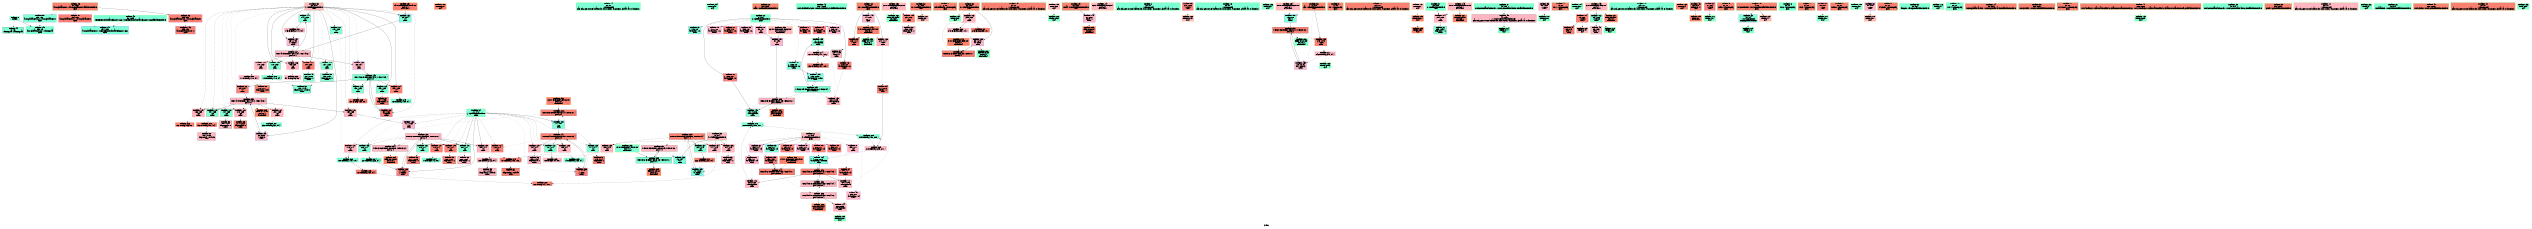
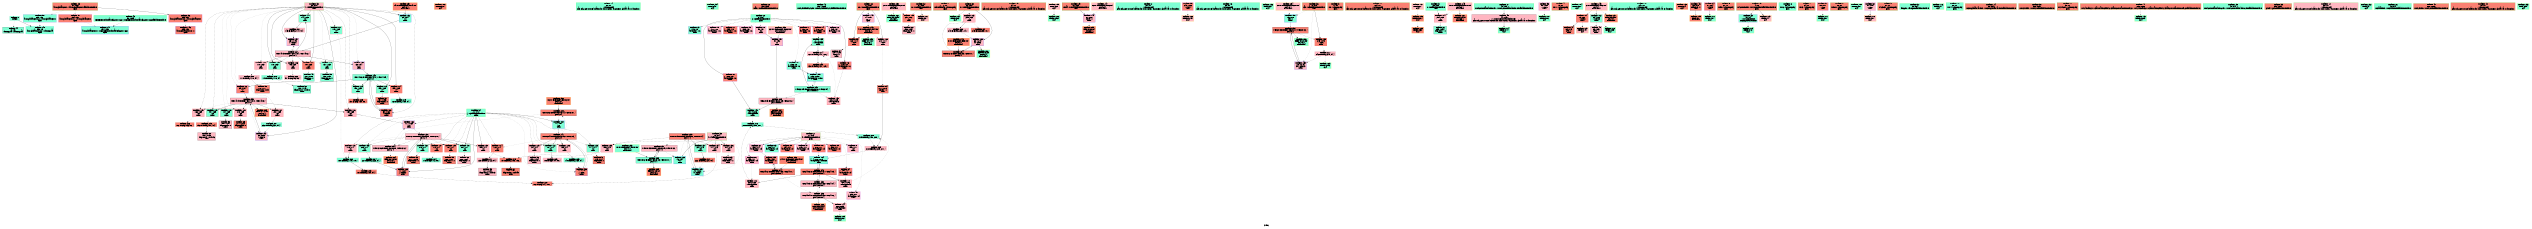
(318, 48) -> (264, 18)
